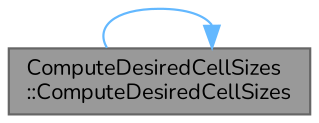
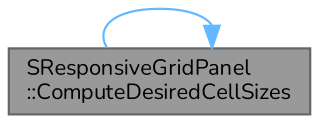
(160, 81) -> (160, 81)
